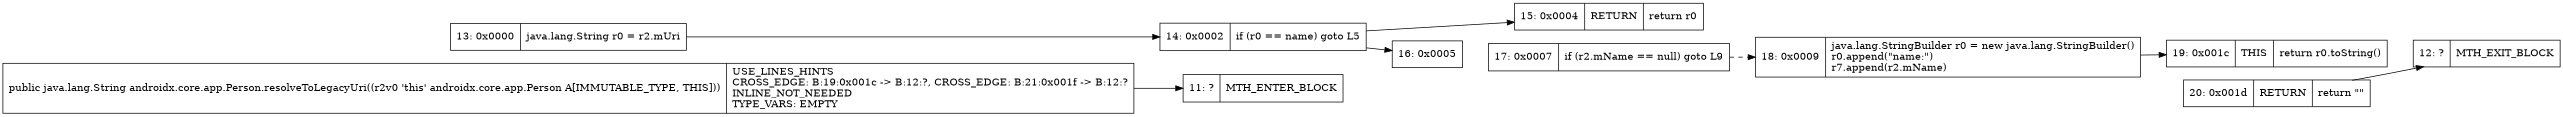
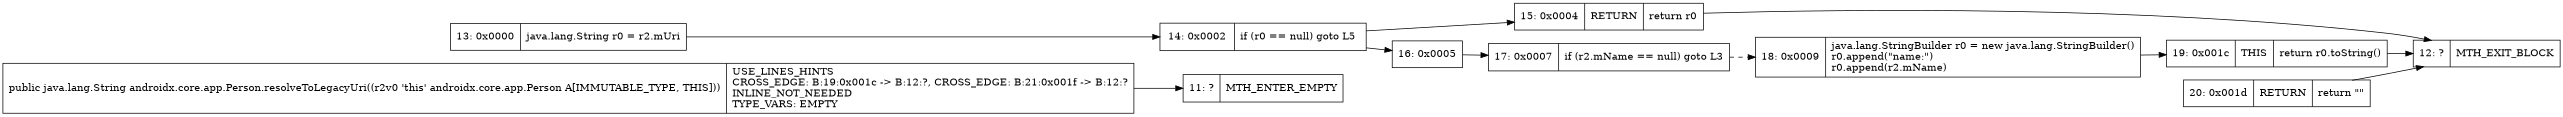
none -> (2064, 13)
(1298, 37) -> (1298, 37)
none -> (2396, 54)
none -> (1472, 55)
(1644, 57) -> (1644, 57)
(1889, 68) -> (1889, 68)
(1282, 88) -> (1282, 88)
